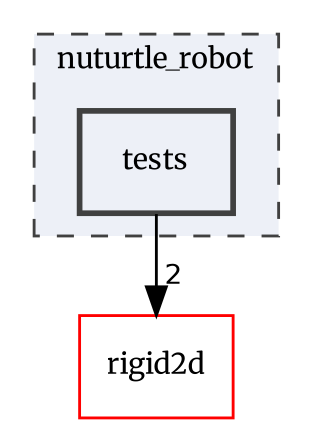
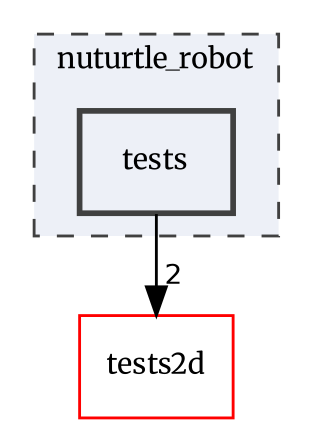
(156, 367) -> (156, 367)
